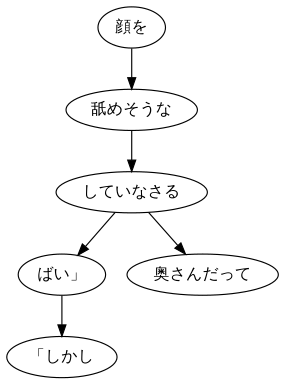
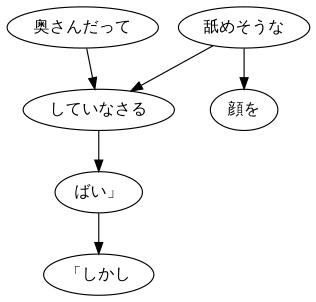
(132, 63) -> (244, 63)
(163, 229) -> (90, 63)
